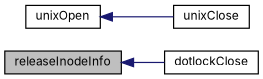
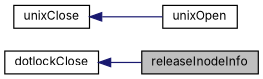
(143, 17) -> (132, 17)
(149, 62) -> (126, 62)
